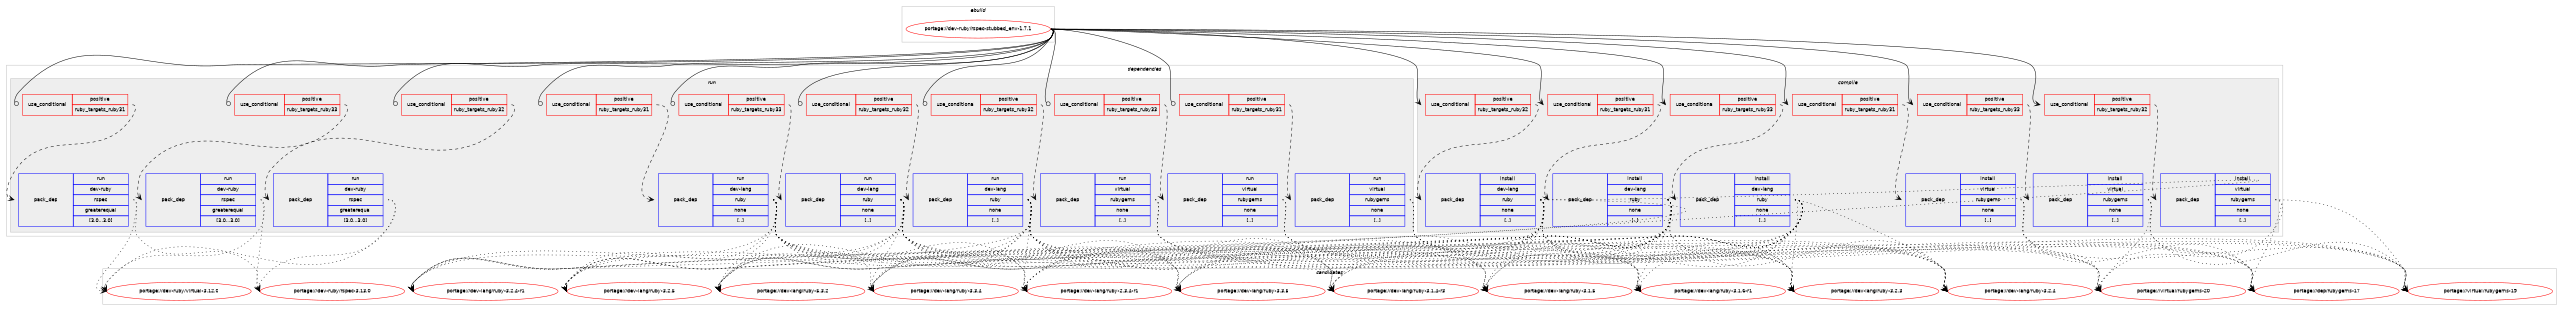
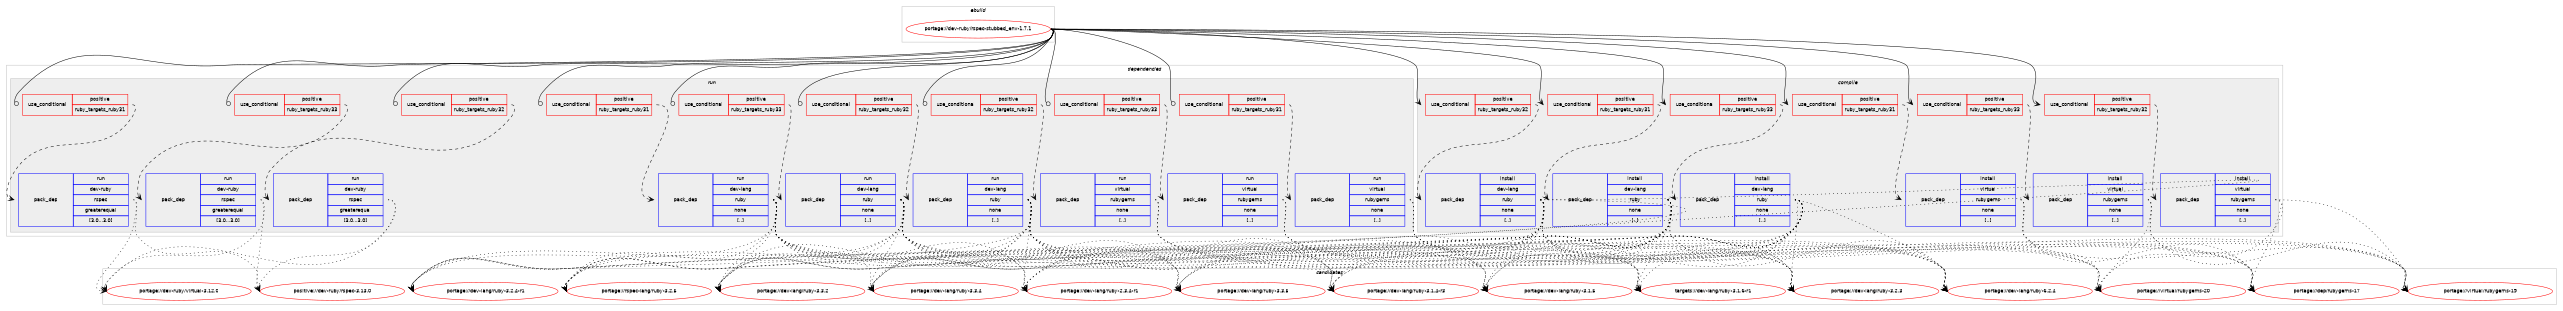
(332, 291) -> (332, 291)
(639, 291) -> (639, 291)
(793, 291) -> (793, 291)
(1713, 291) -> (1713, 291)
(2020, 291) -> (2020, 291)
